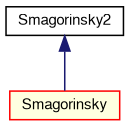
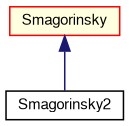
(65, 71) -> (65, 71)
